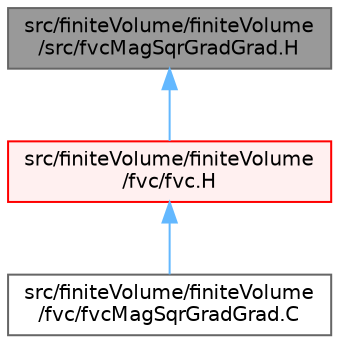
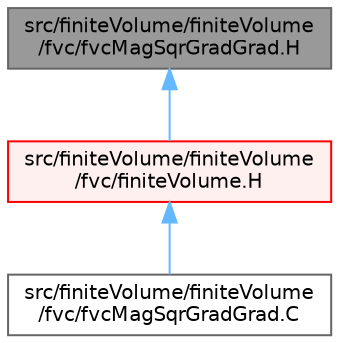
(170, 38) -> (170, 38)
(170, 172) -> (170, 172)
